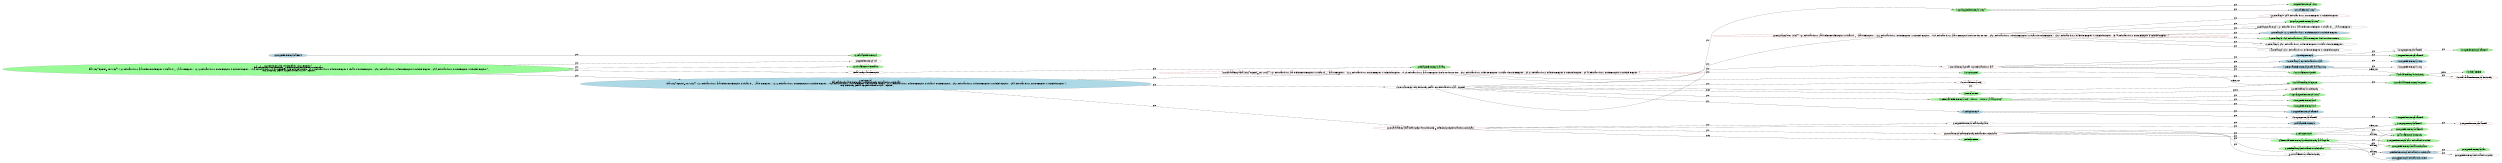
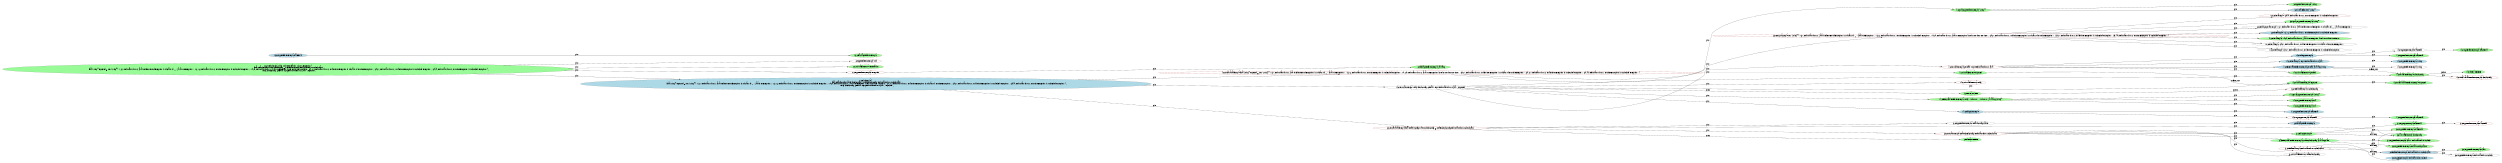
(866, 73) -> (866, 73)
(1971, 73) -> (1971, 73)
(2374, 126) -> (2374, 126)
(2305, 149) -> (2305, 149)
